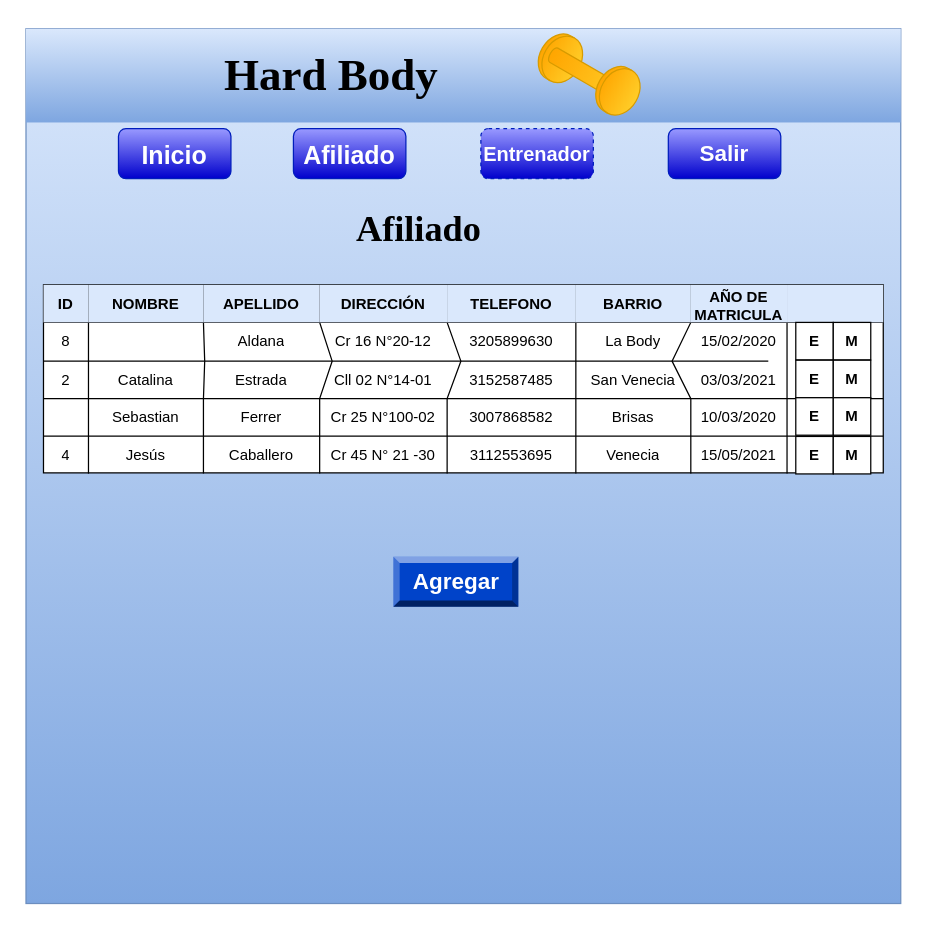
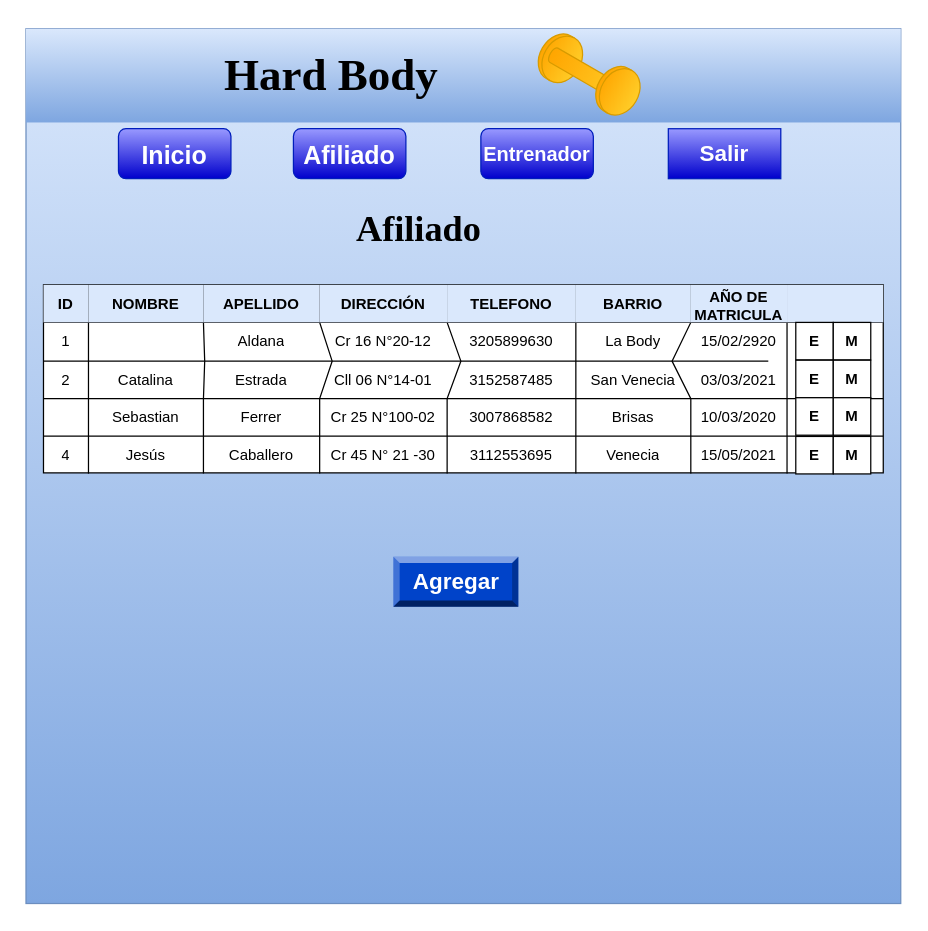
(537, 154) -> (537, 154)
(724, 154) -> (724, 154)
(66, 342) -> (66, 342)
(739, 342) -> (739, 342)
(383, 381) -> (383, 381)
